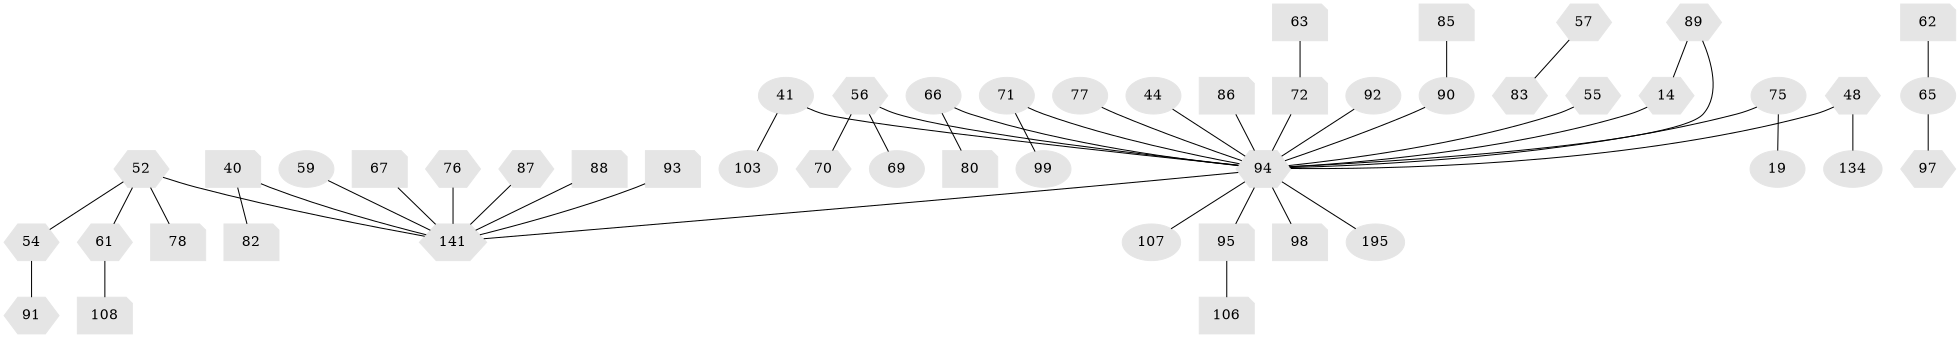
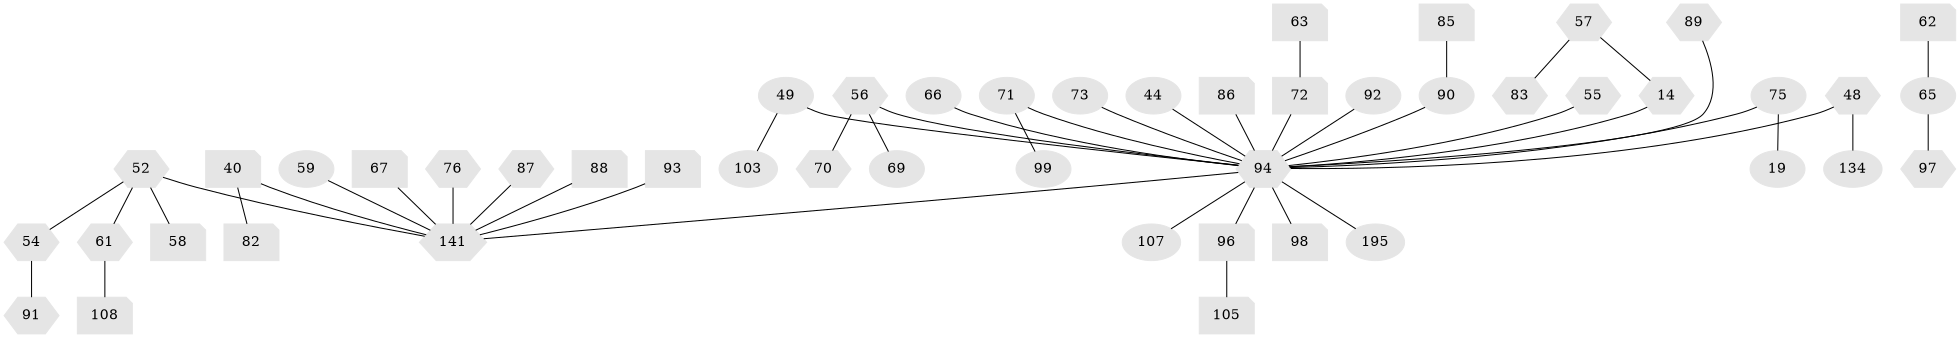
(1680, 59) -> (1625, 59)
(786, 96) -> (786, 96)
(1080, 96) -> (1080, 96)
(970, 169) -> none
(178, 242) -> (178, 242)
(1227, 242) -> (1227, 242)
(1227, 316) -> (1227, 316)
